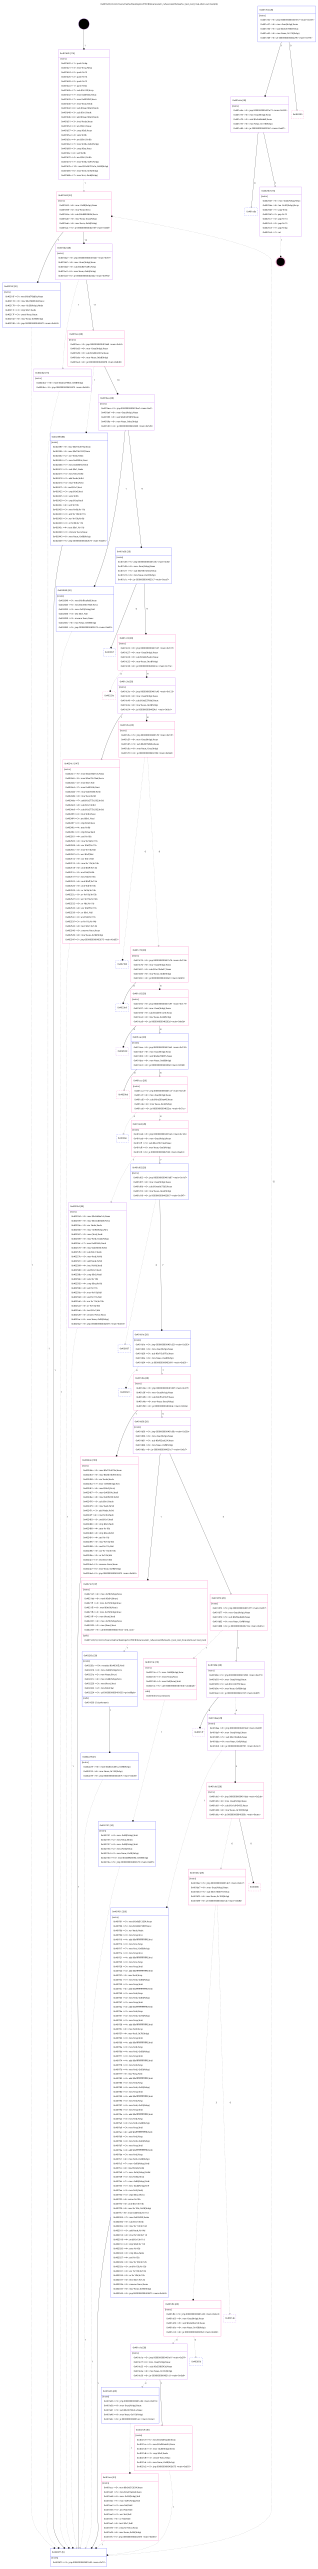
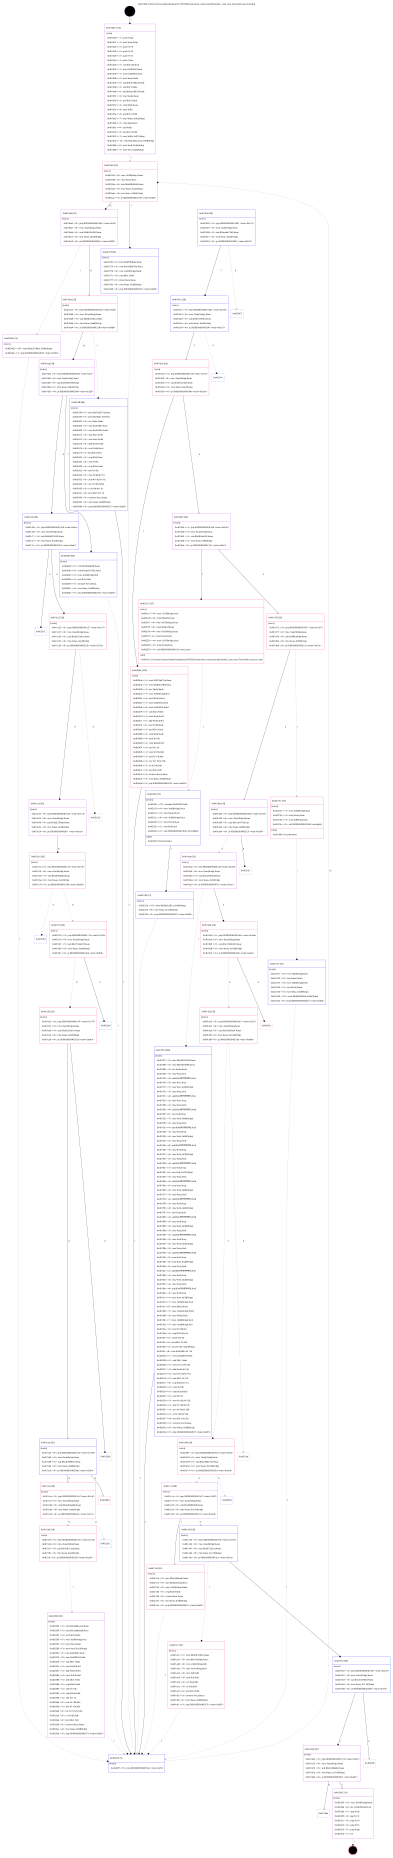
(91, 852) -> none
(160, 1159) -> none
none -> (284, 1609)
